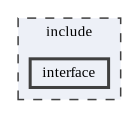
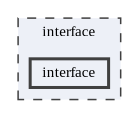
(69, 32) -> (69, 32)
